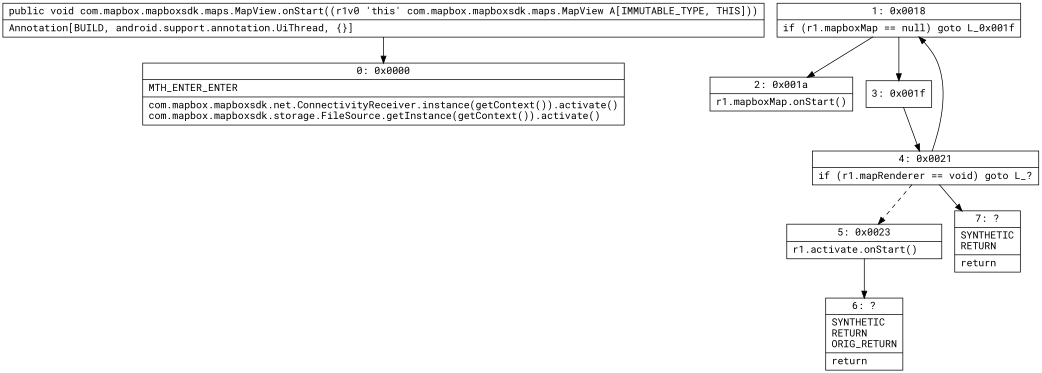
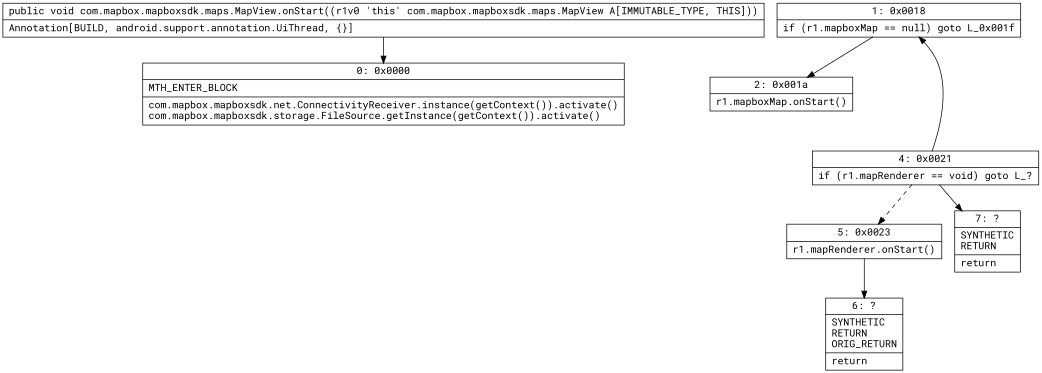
(193, 88) -> (193, 88)
(899, 94) -> none
(855, 250) -> (864, 250)
